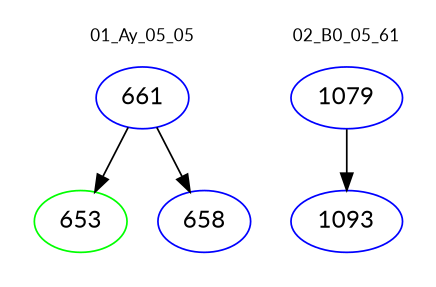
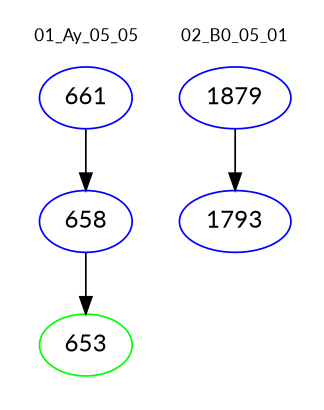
(347, 37) -> (235, 37)
(347, 98) -> (235, 98)
(116, 152) -> (86, 275)
(347, 221) -> (235, 221)
